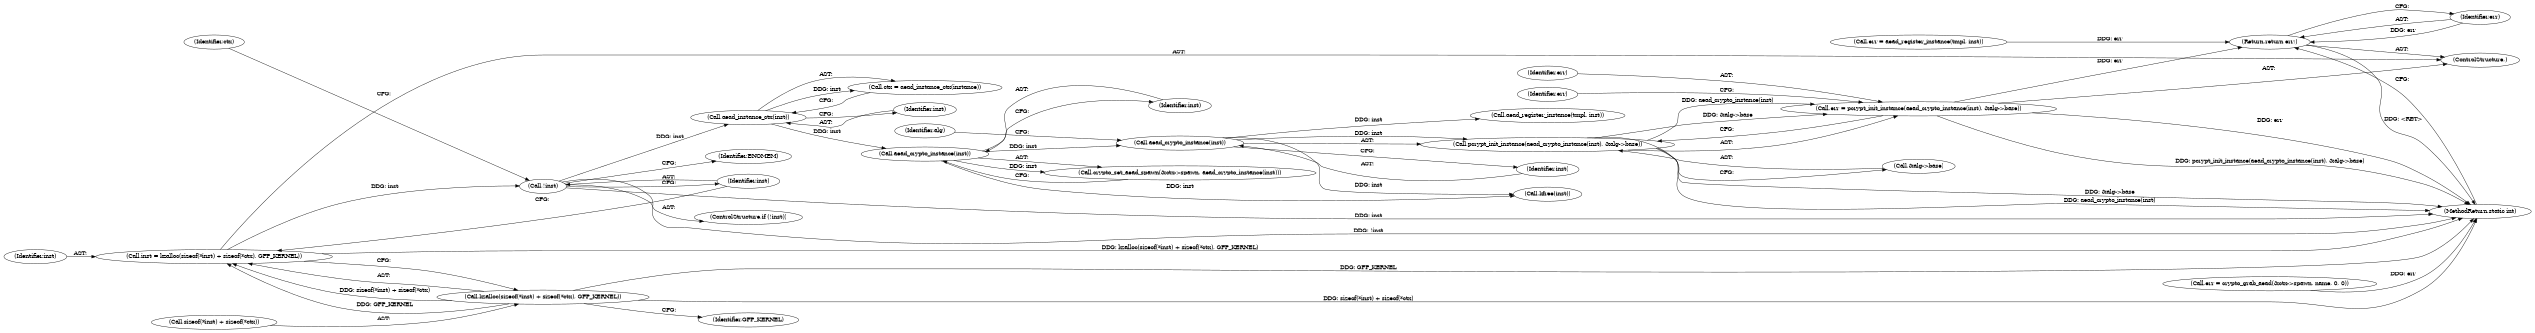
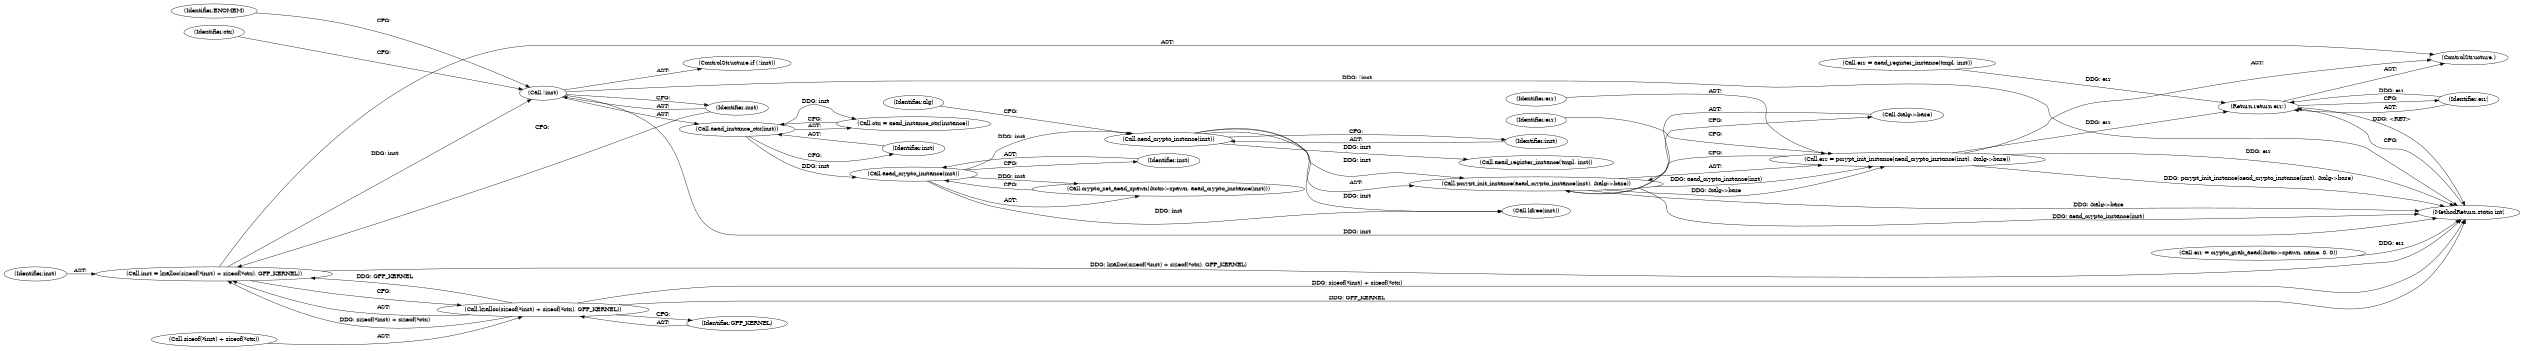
(670, 137) -> (664, 114)
(638, 172) -> (394, 37)
none -> (636, 324)
